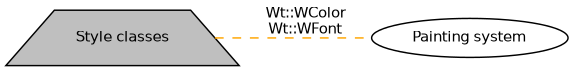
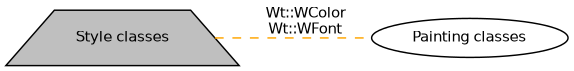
(470, 38) -> (470, 38)
